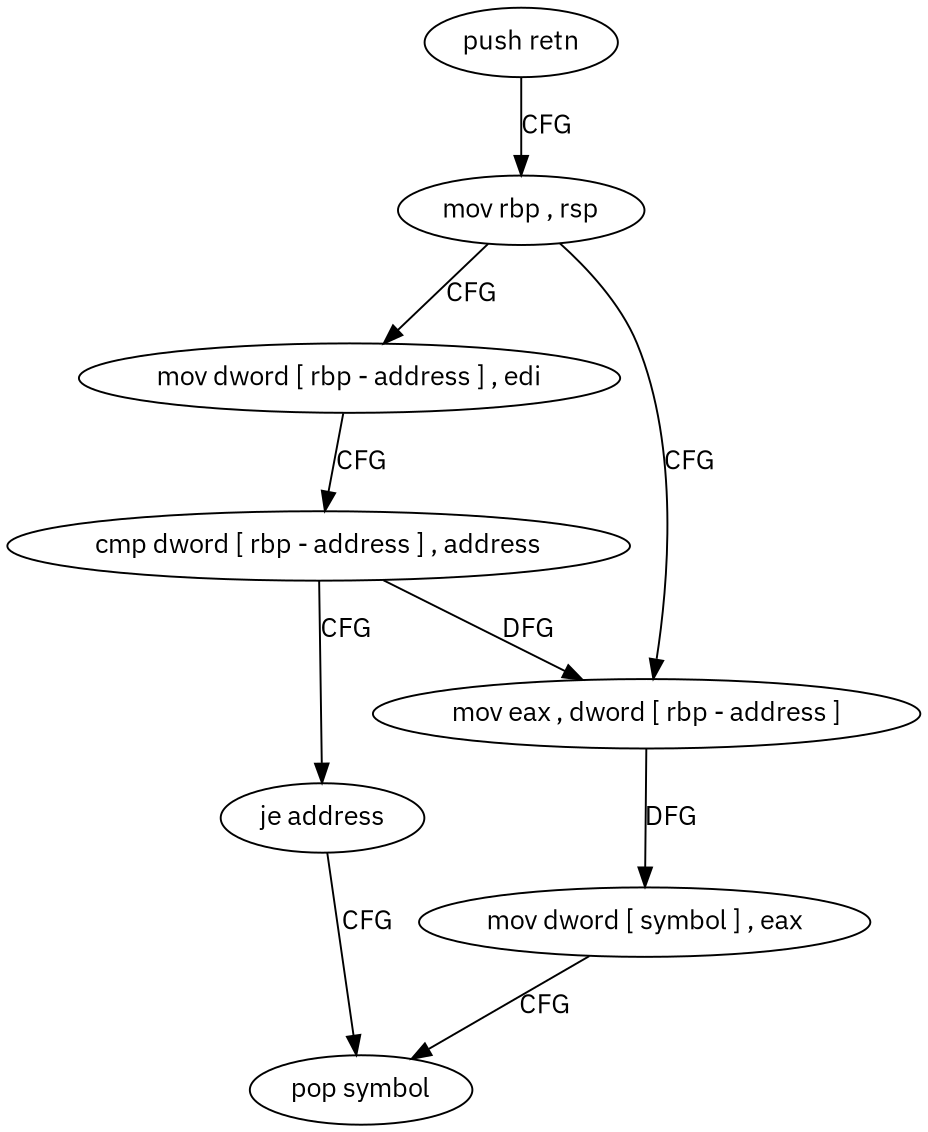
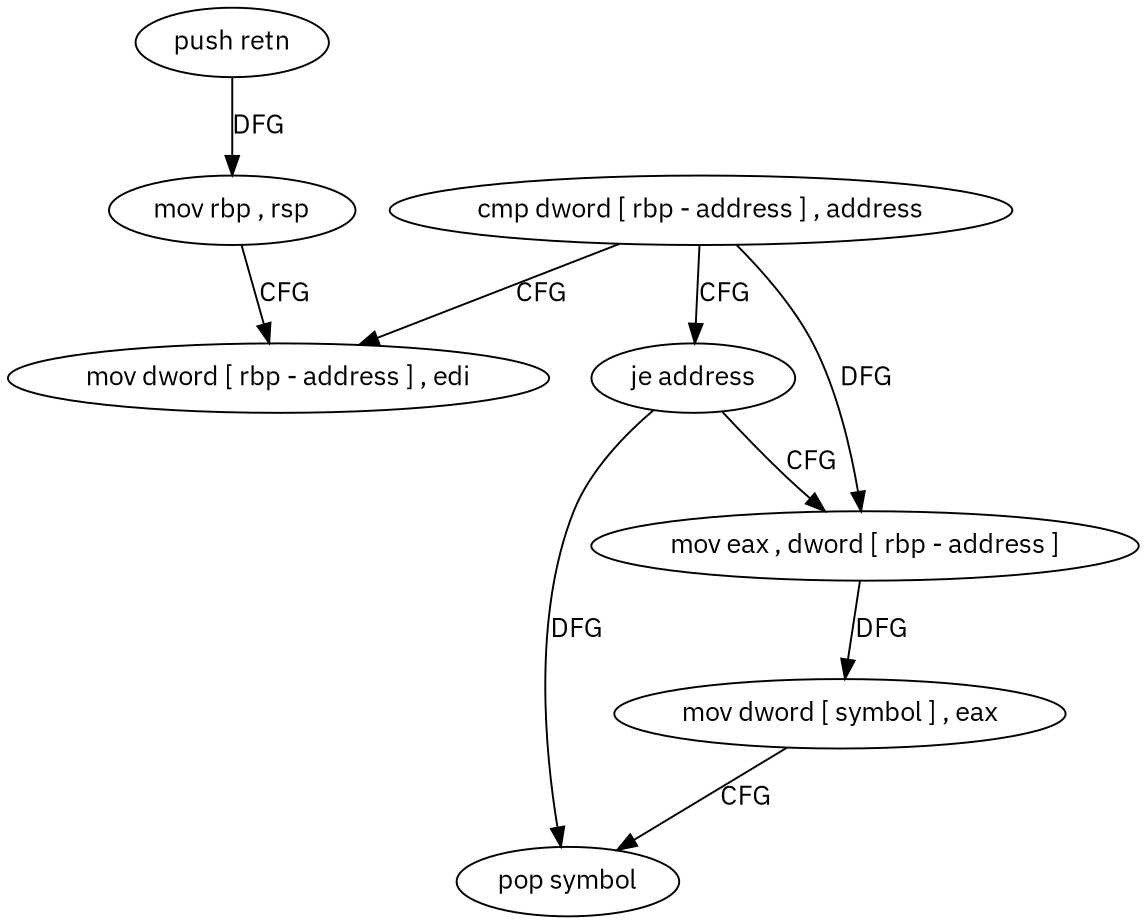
(547, 126) -> (259, 126)
(661, 436) -> (765, 456)
(336, 452) -> (498, 291)
(368, 922) -> (578, 630)
